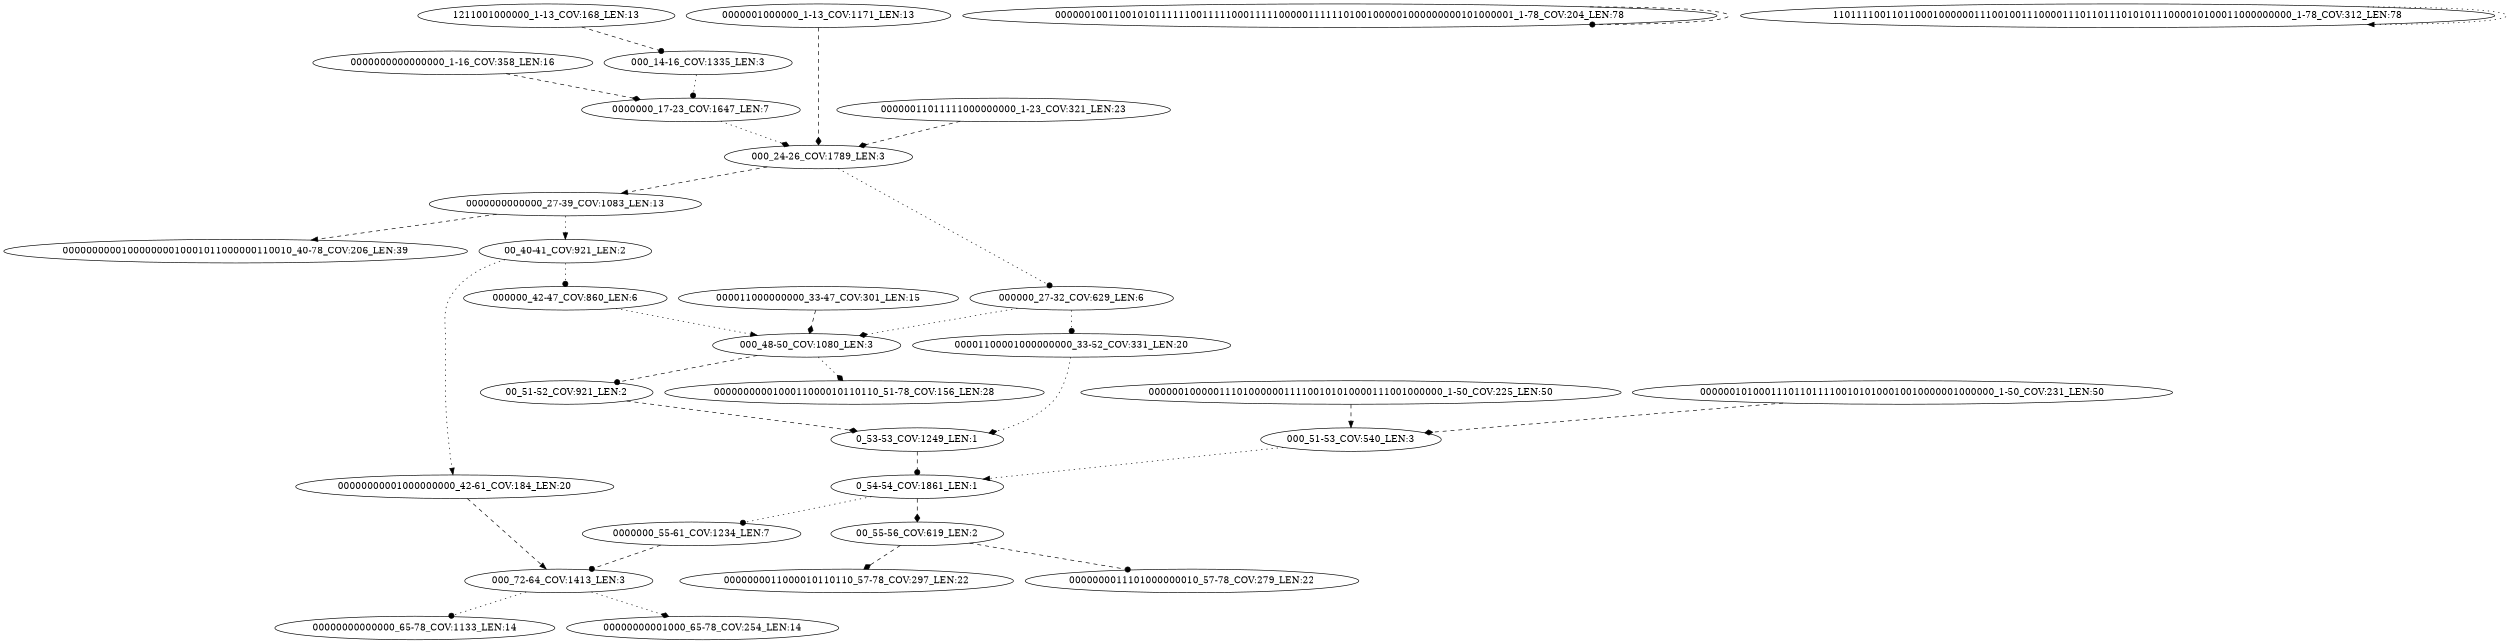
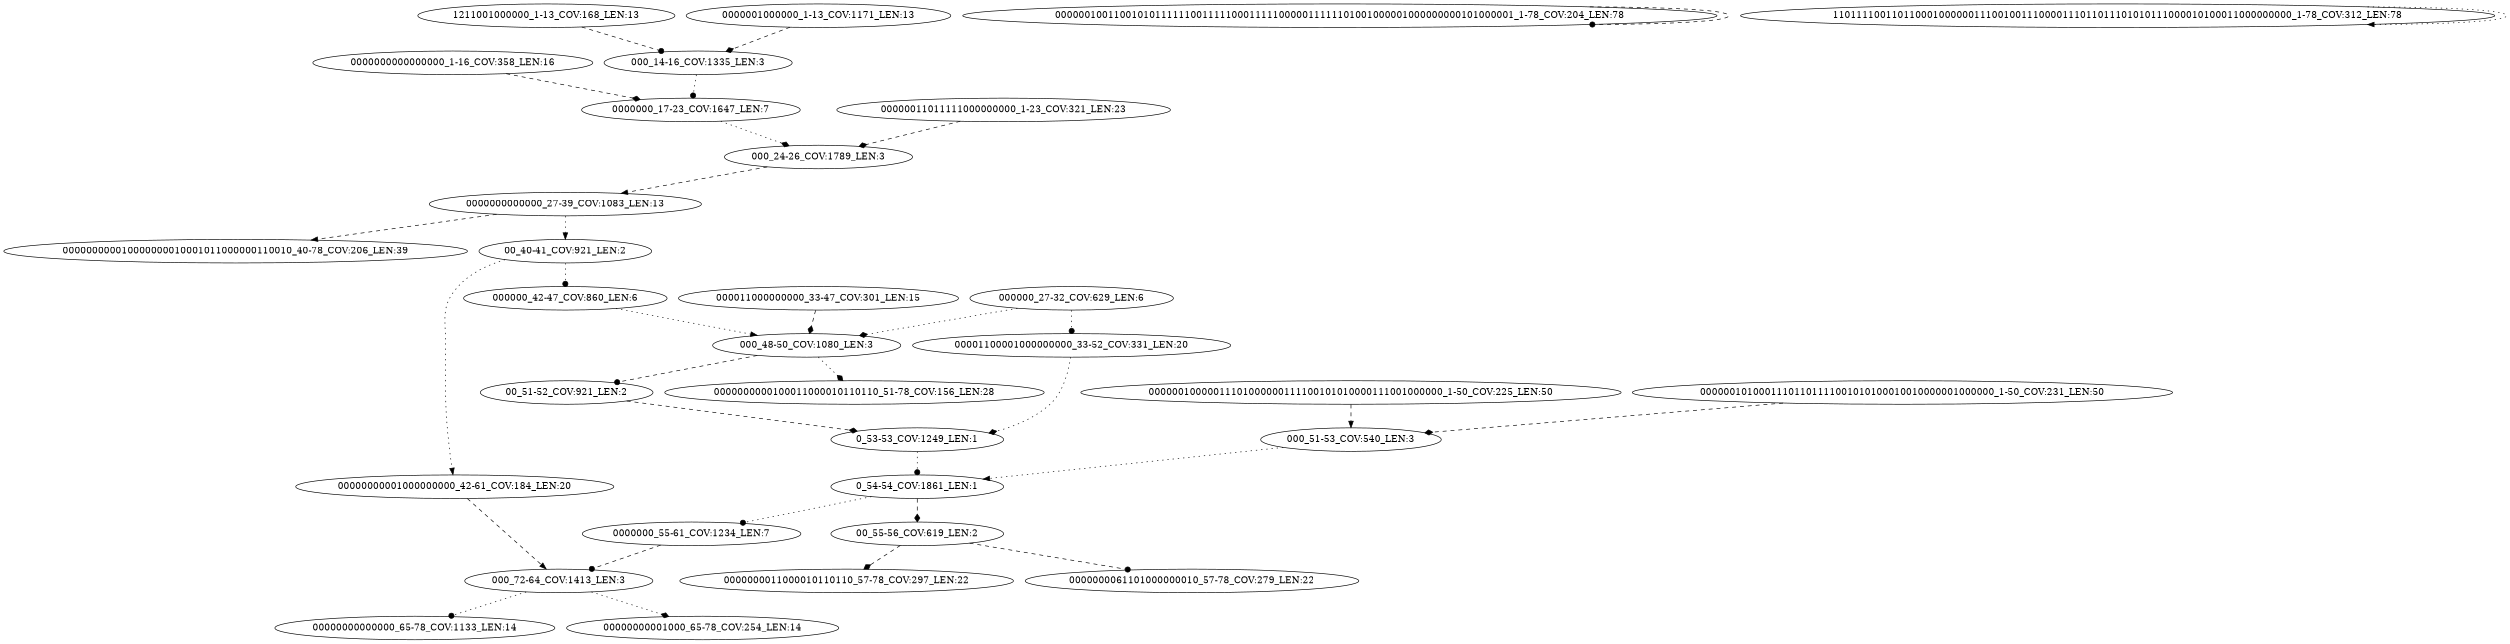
(818, 82) -> (762, 38)
(943, 226) -> none
(917, 461) -> (917, 461)
(1192, 581) -> (1192, 581)
